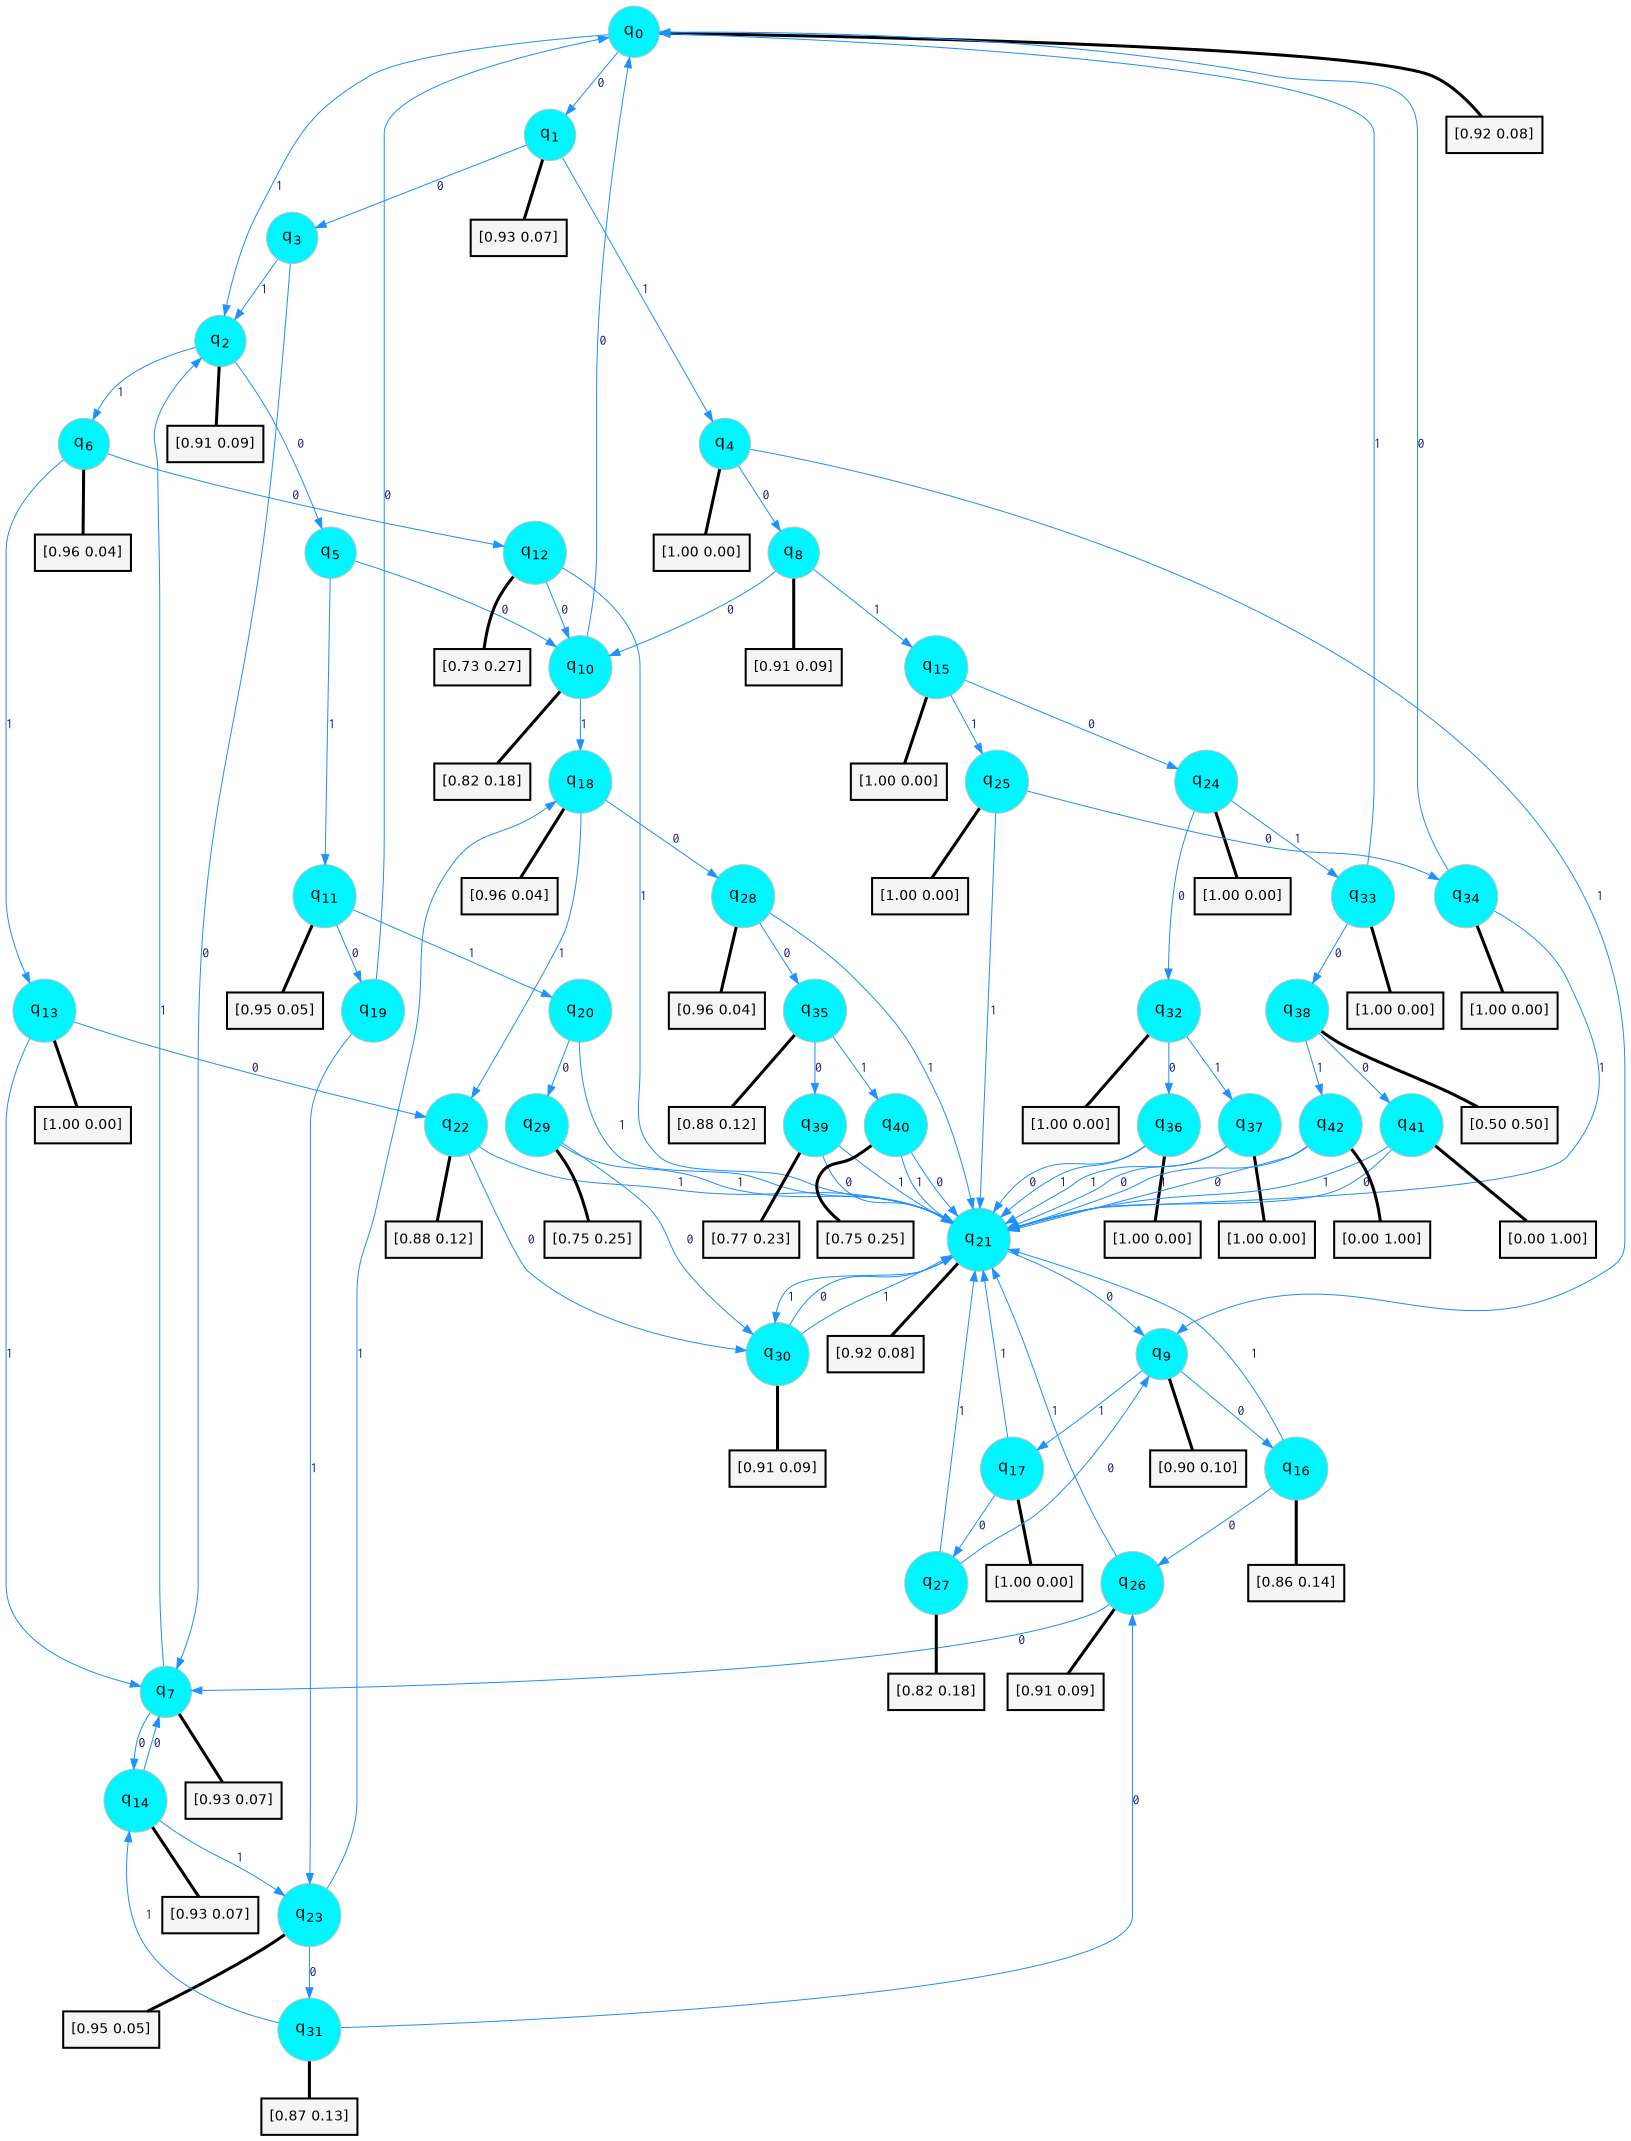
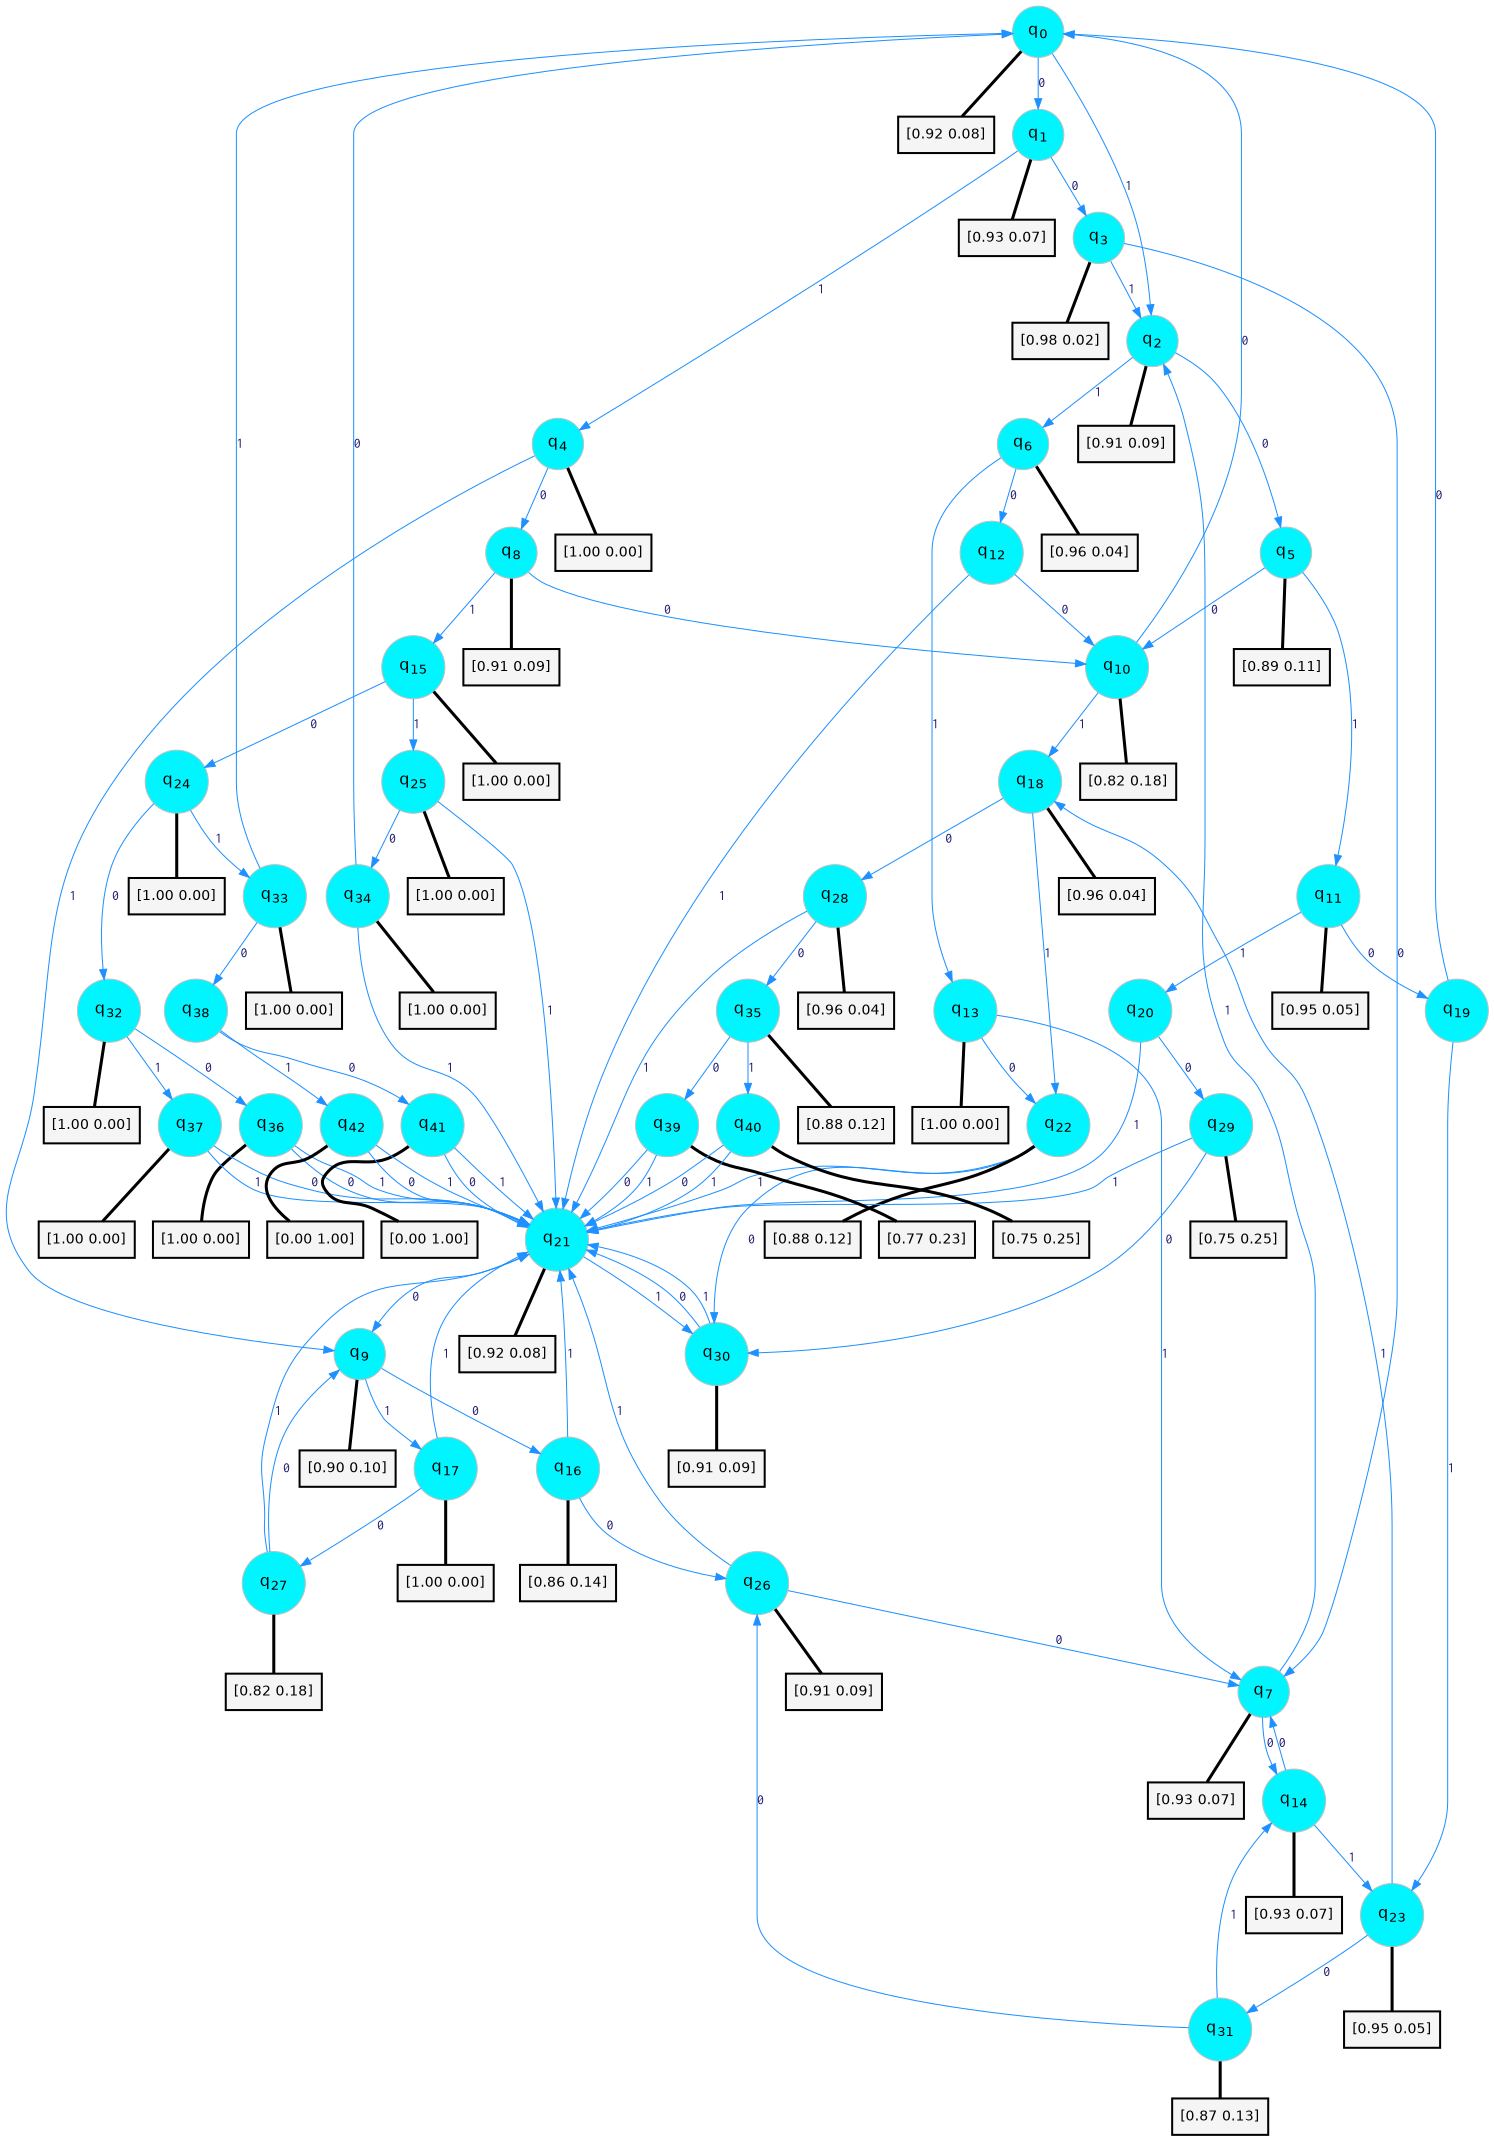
none -> (1060, 341)
(482, 667) -> none
none -> (1282, 667)
(1510, 1125) -> none
